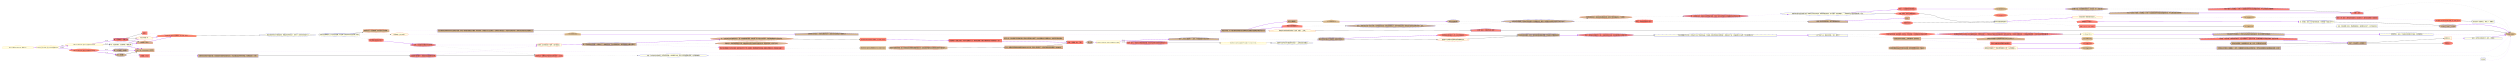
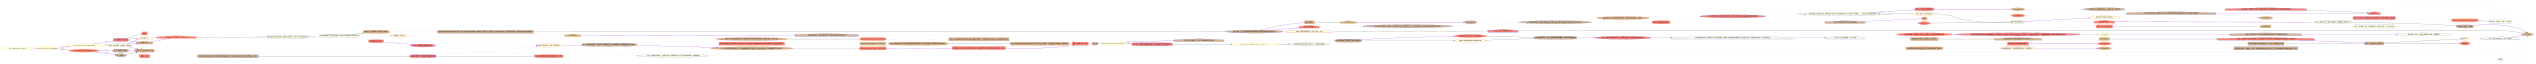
(1907, 14) -> (1924, 14)
(1243, 31) -> (1254, 32)
none -> (873, 39)
